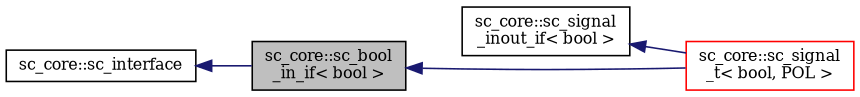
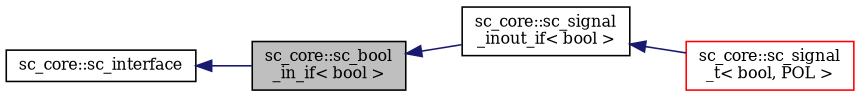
(554, 70) -> (442, 48)
